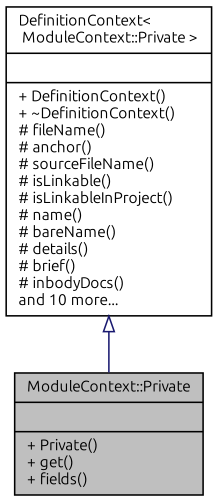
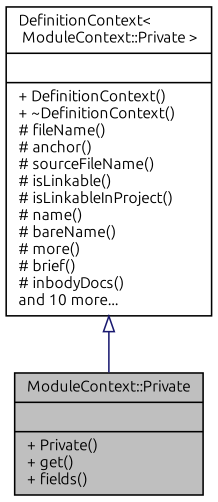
(54, 249) -> (49, 249)
